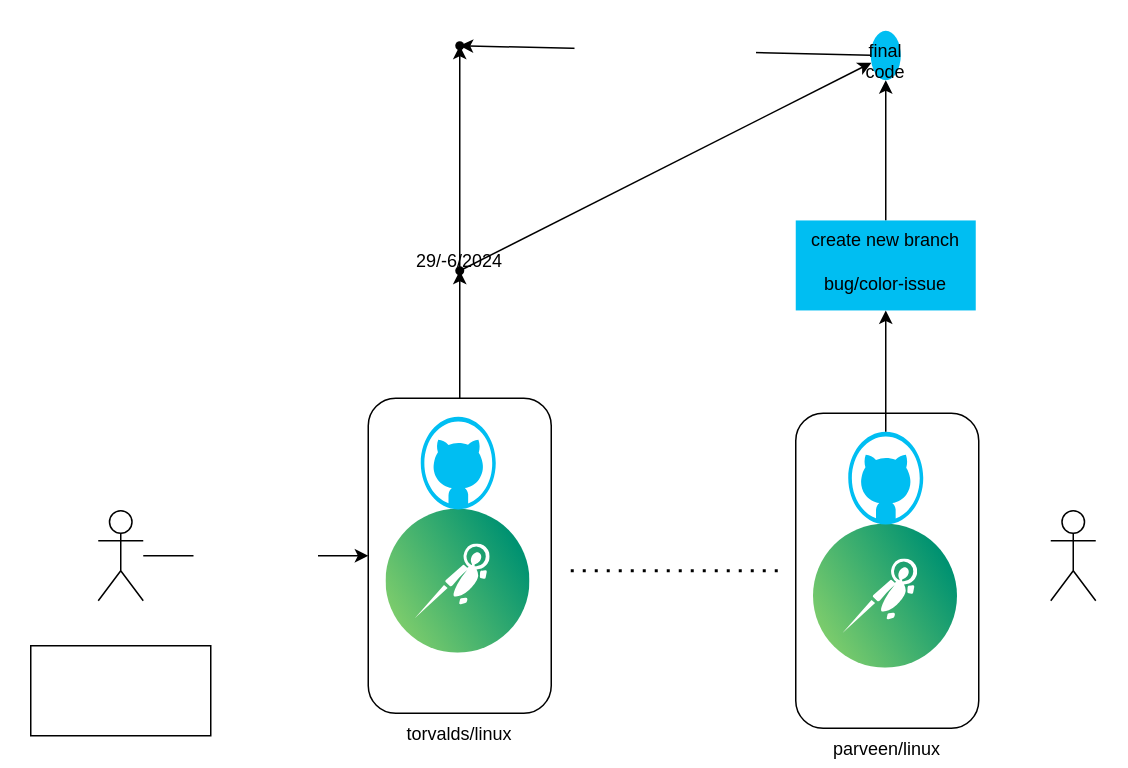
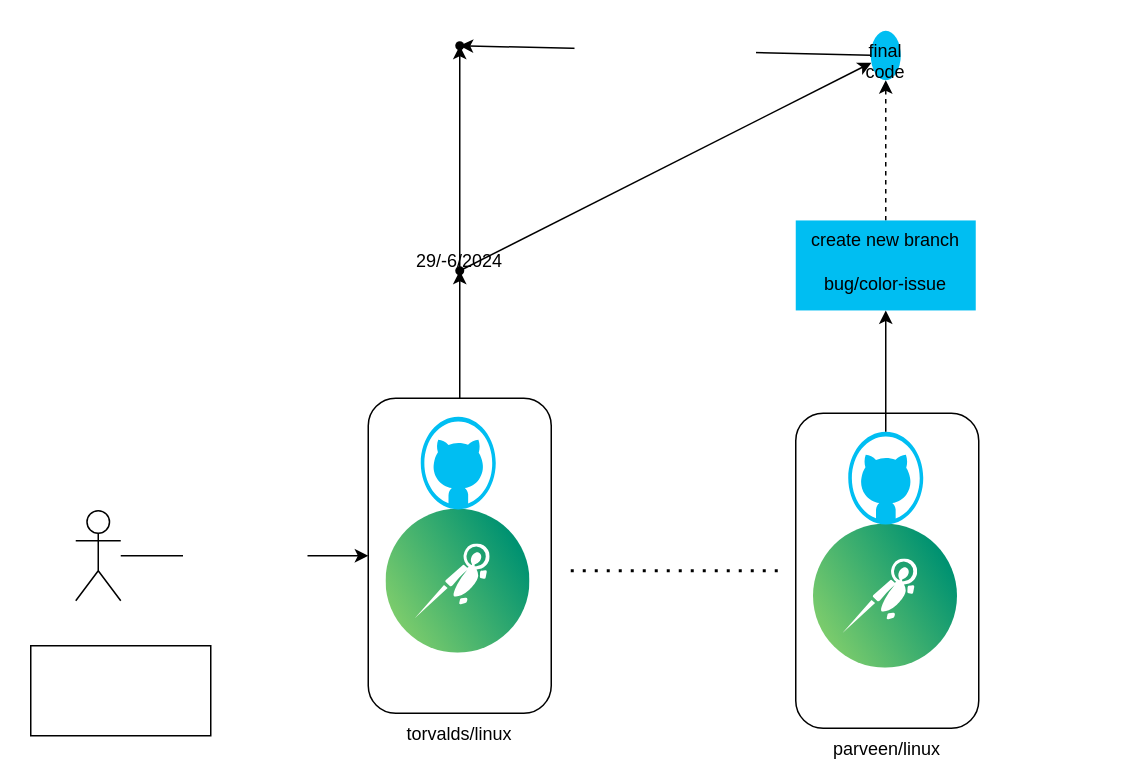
(886, 156) -> (886, 156)
(121, 556) -> (98, 556)
(1073, 556) -> none
